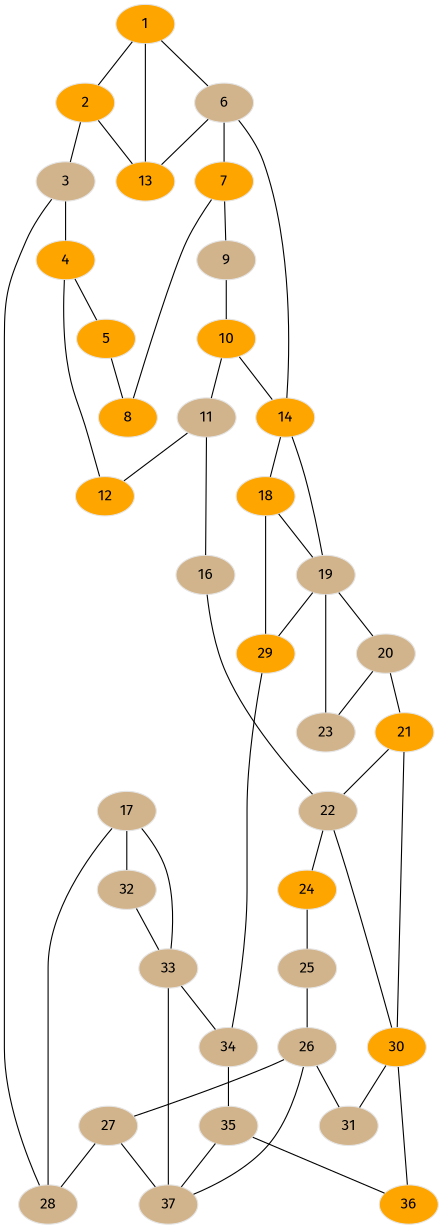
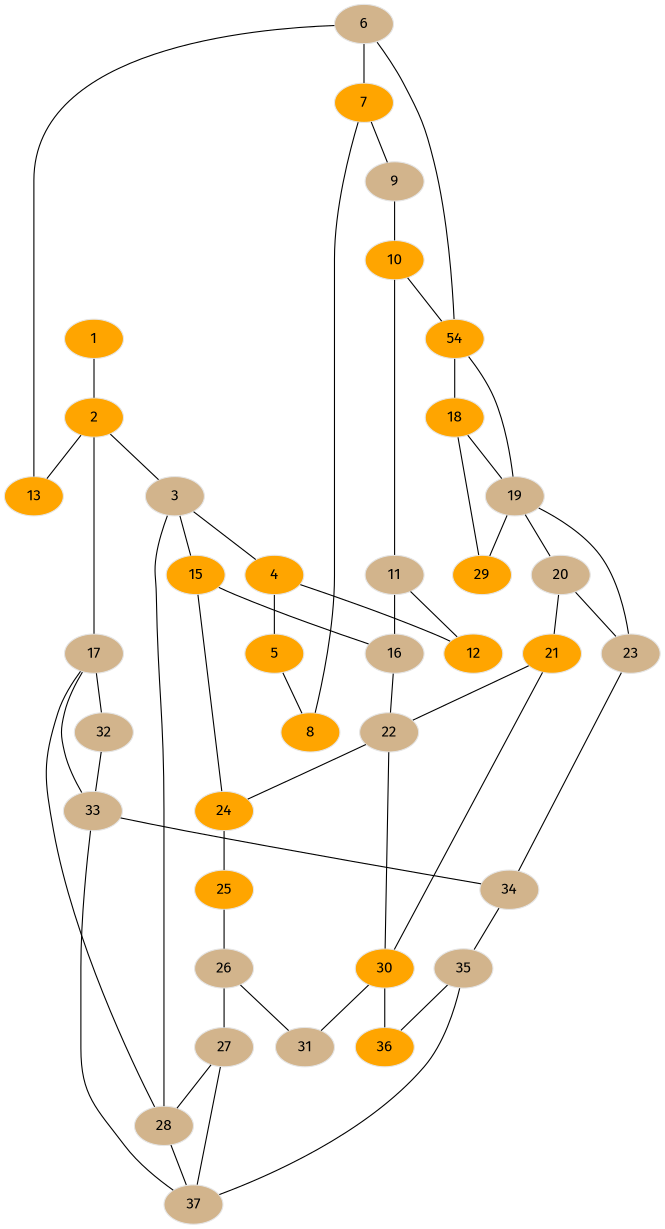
(185, 63) -> none
(145, 103) -> none
(285, 418) -> (455, 339)
none -> (94, 536)
none -> (196, 575)
(247, 850) -> (570, 772)
(307, 968) -> (224, 890)
(264, 1150) -> (179, 1165)
